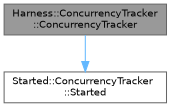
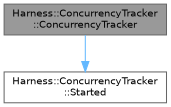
(85, 87) -> (85, 87)
